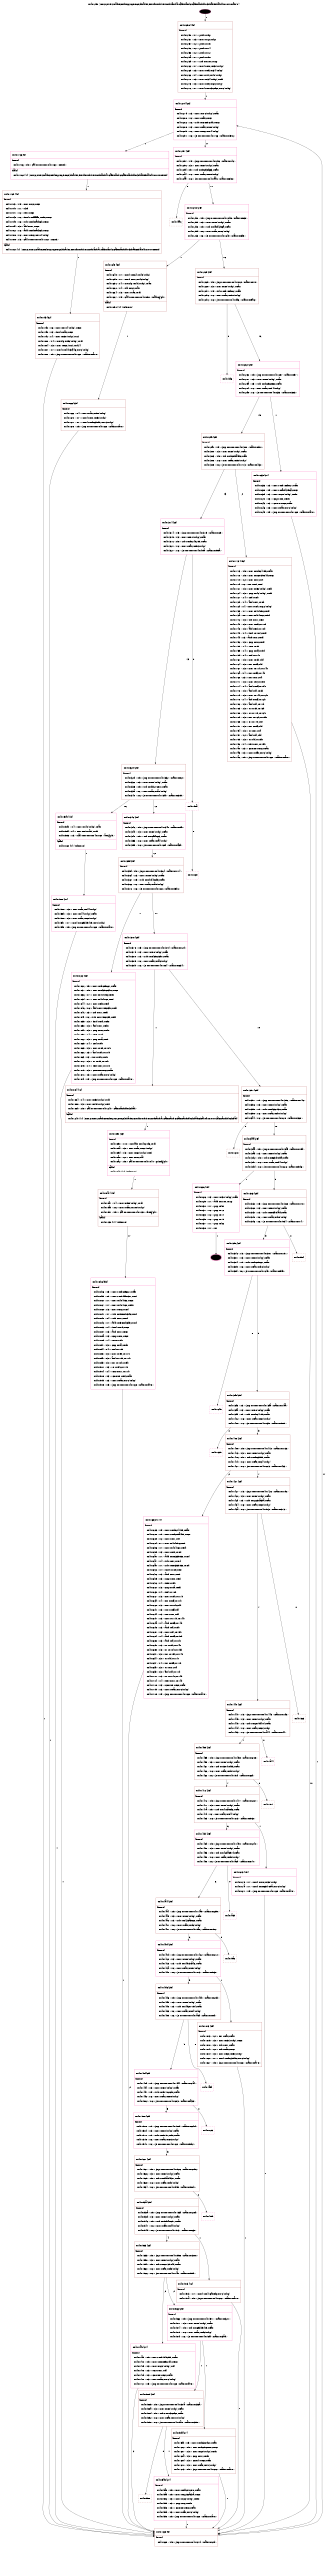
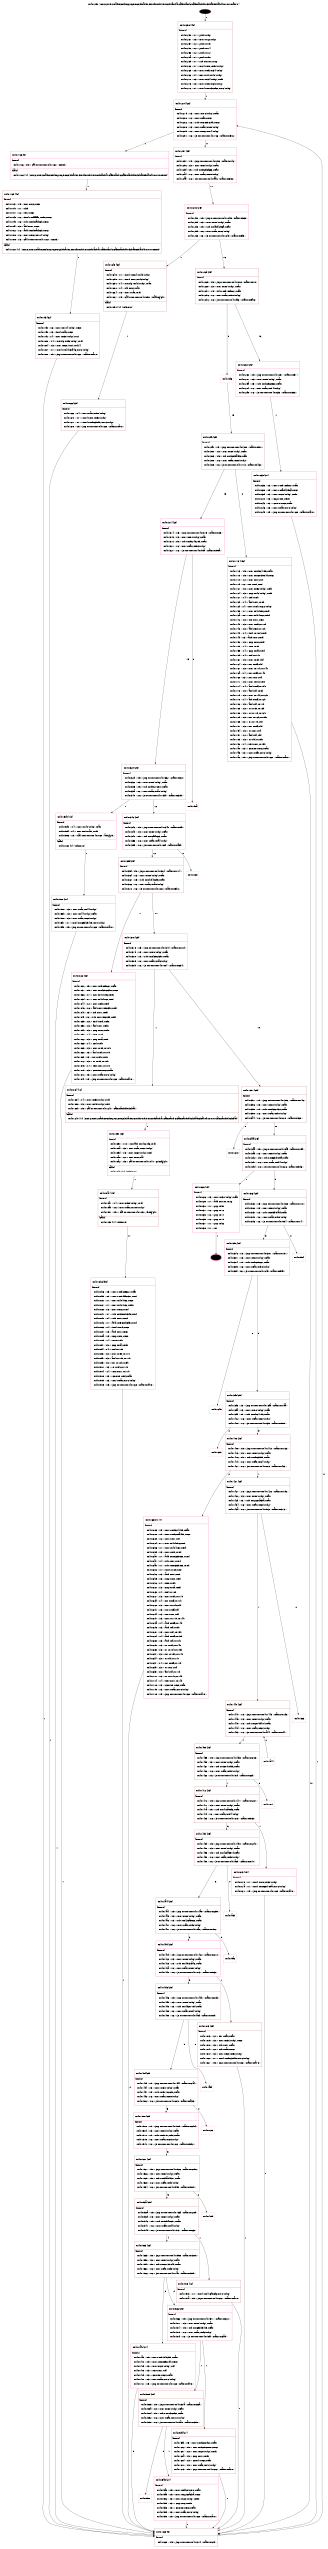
(176, 222) -> none
(251, 414) -> (229, 407)
(125, 806) -> (125, 806)
(192, 840) -> (186, 859)
(264, 1746) -> (266, 1748)
none -> (167, 2194)
